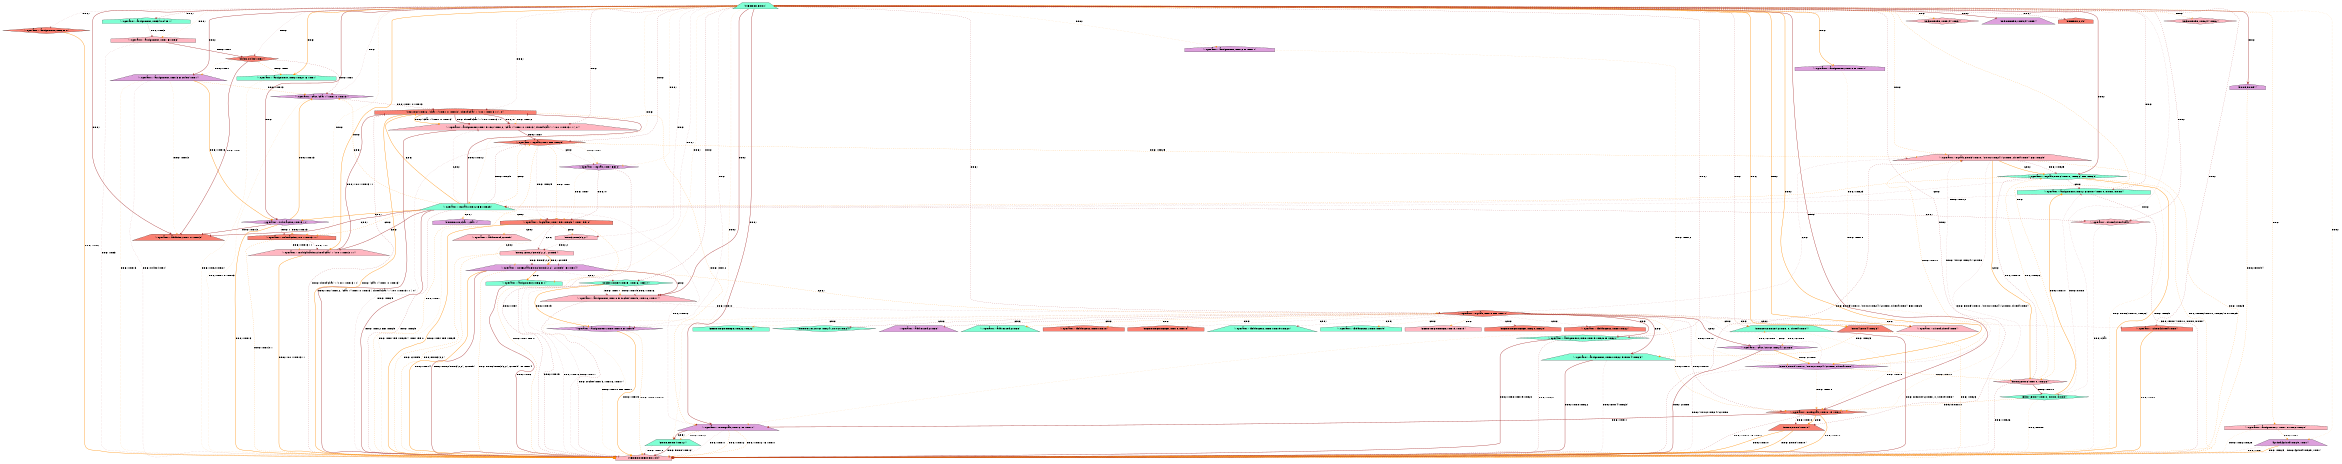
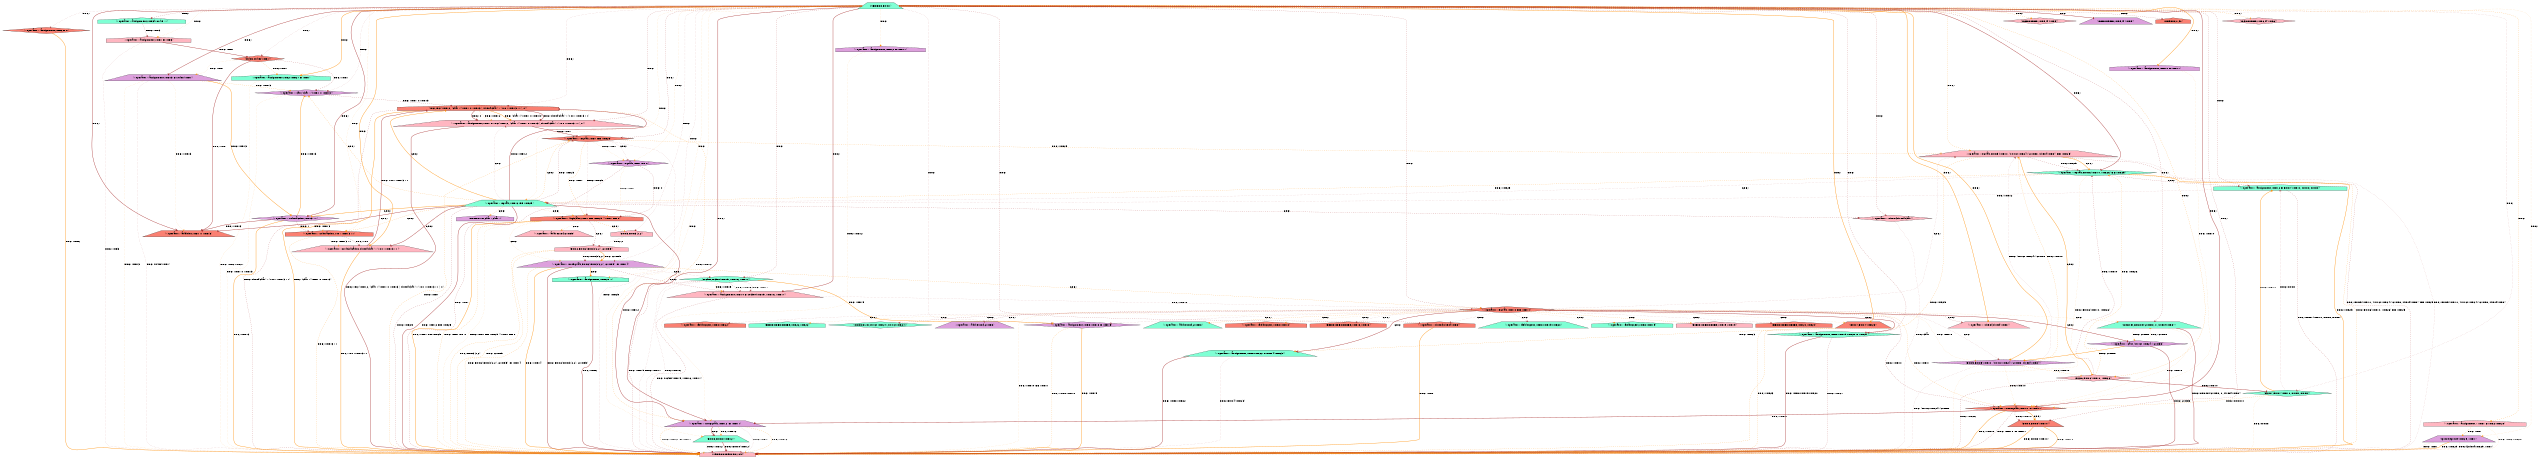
(2248, 87) -> none
(688, 273) -> (633, 294)
(662, 275) -> (659, 280)
